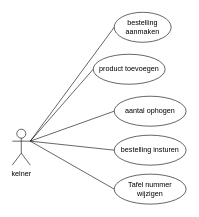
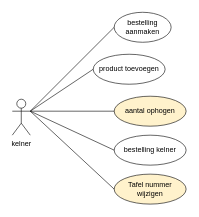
(150, 111) -> (150, 111)
(21, 147) -> (21, 117)
(150, 150) -> (150, 150)
(150, 189) -> (150, 189)
